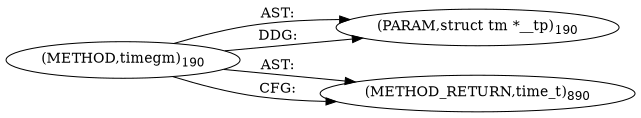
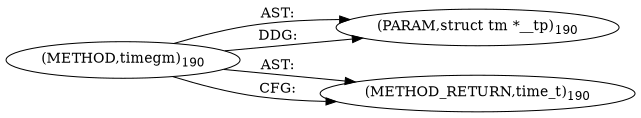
(579, 92) -> (579, 92)
